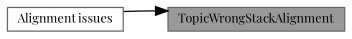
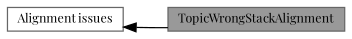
(139, 11) -> (152, 28)
